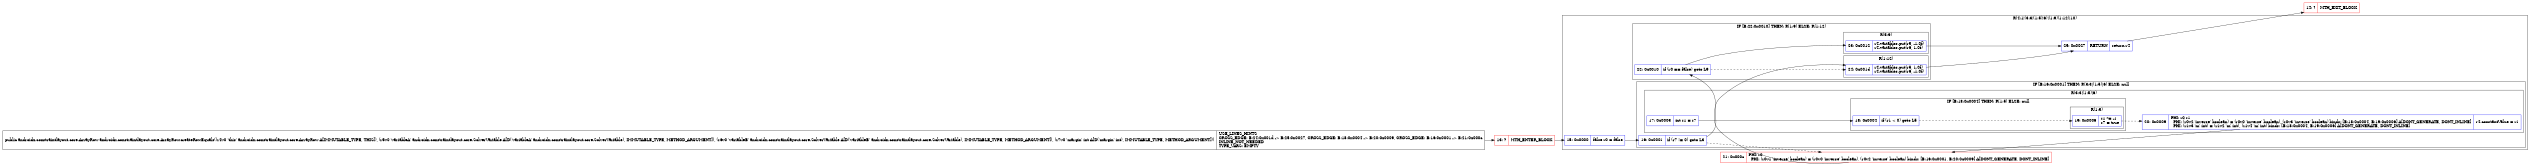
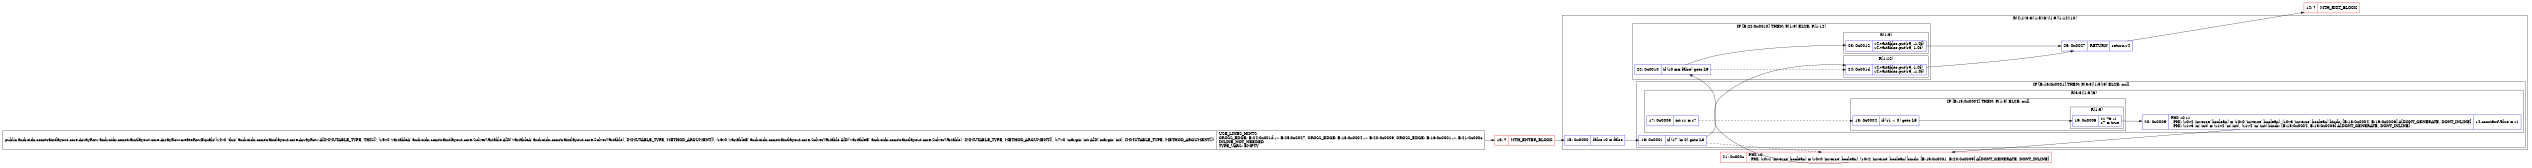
(1886, 35) -> (1886, 35)
(1774, 121) -> (1774, 121)
(1994, 121) -> (1994, 121)
(2130, 121) -> (2130, 121)
